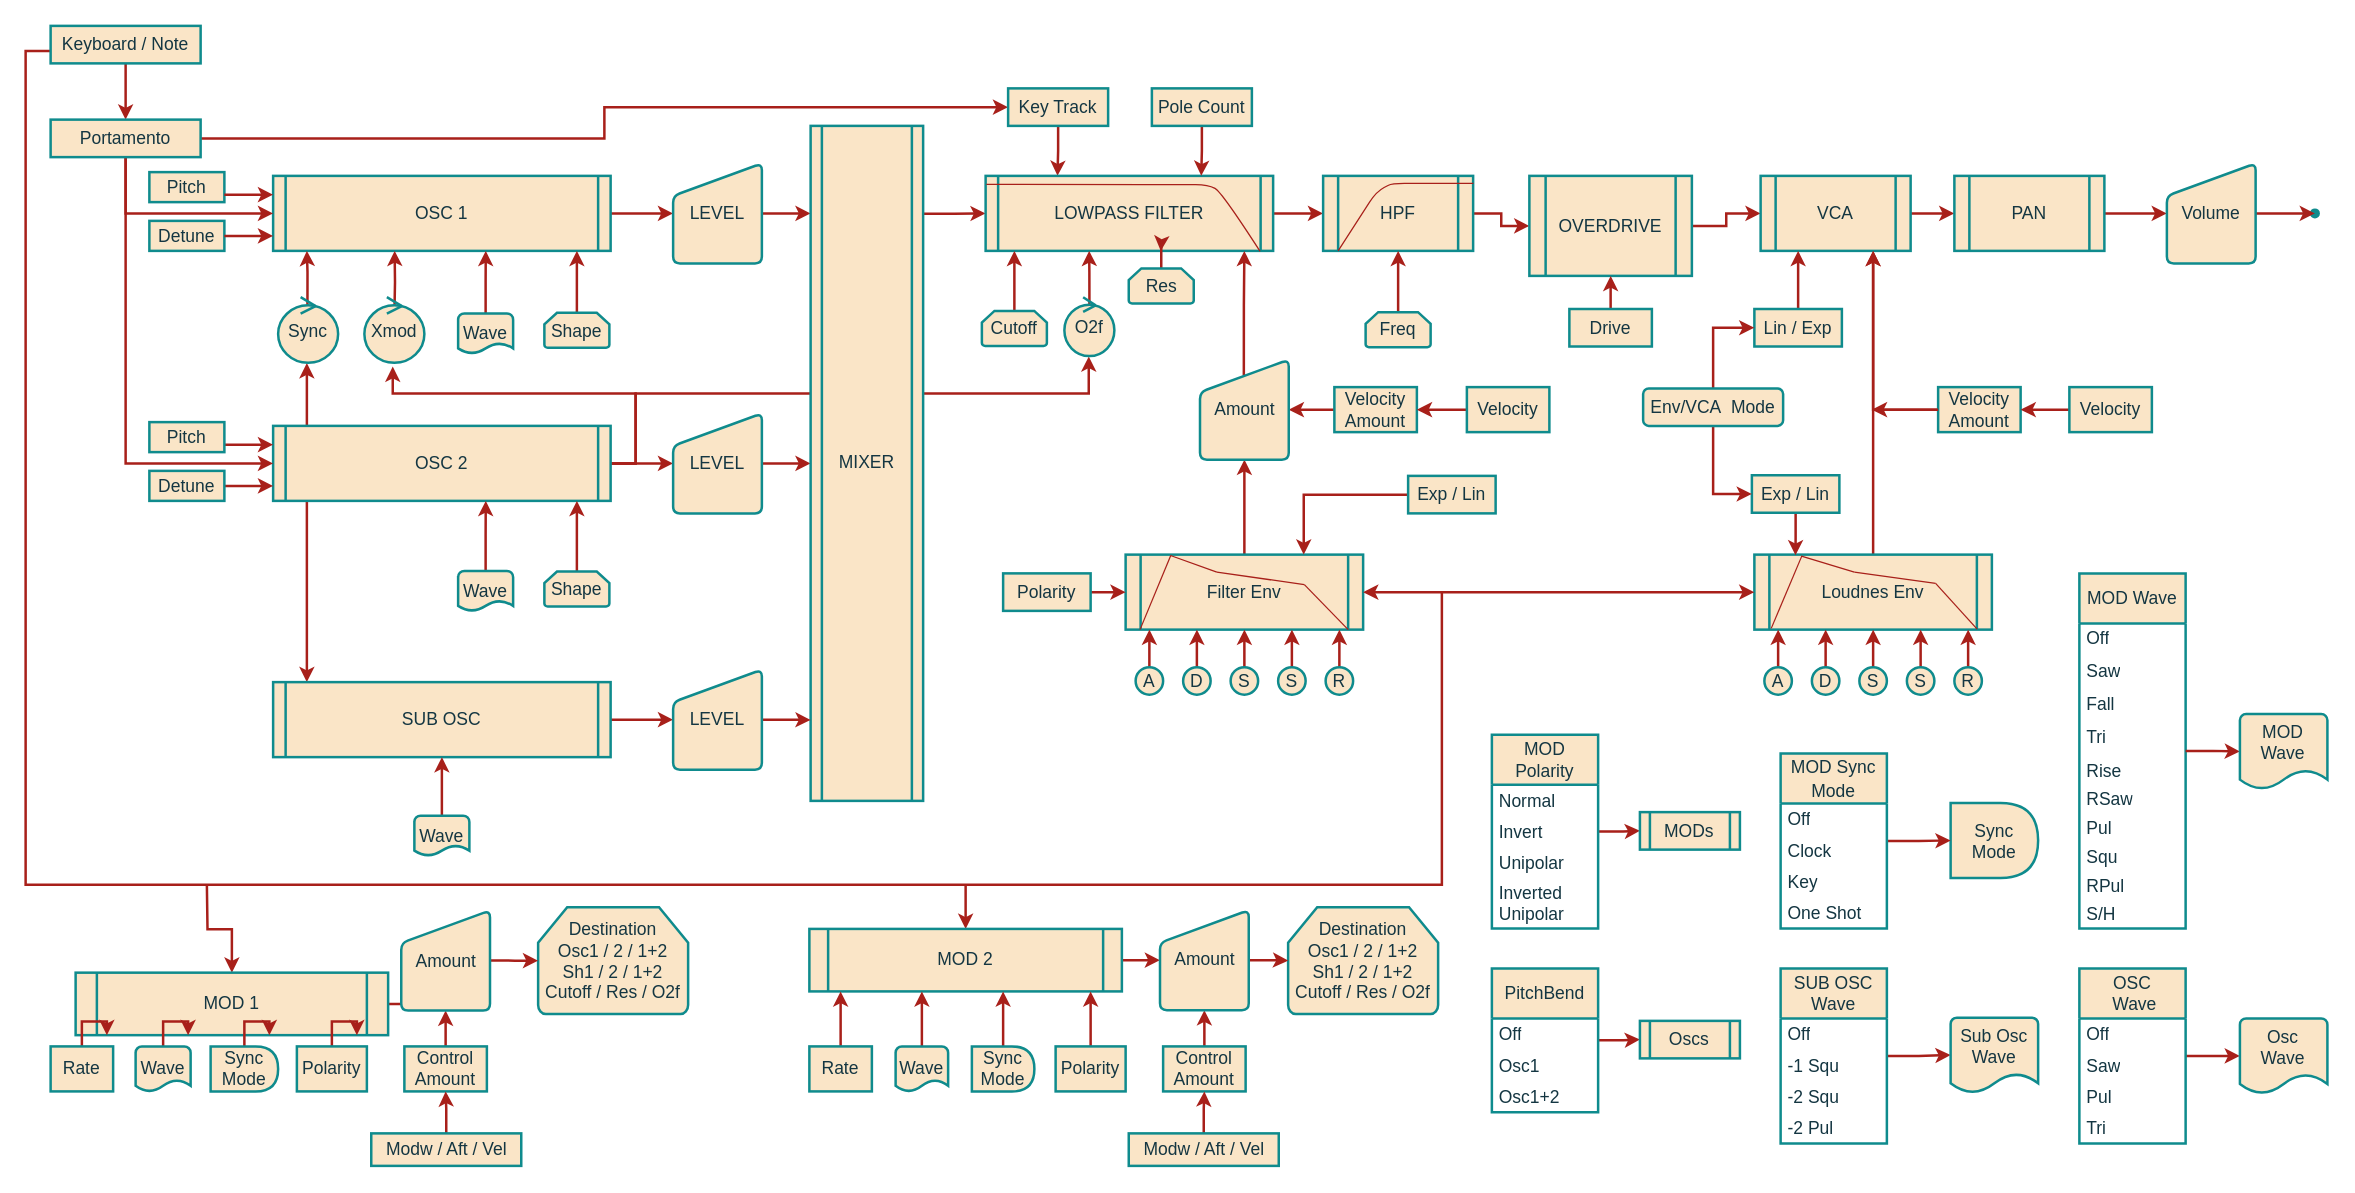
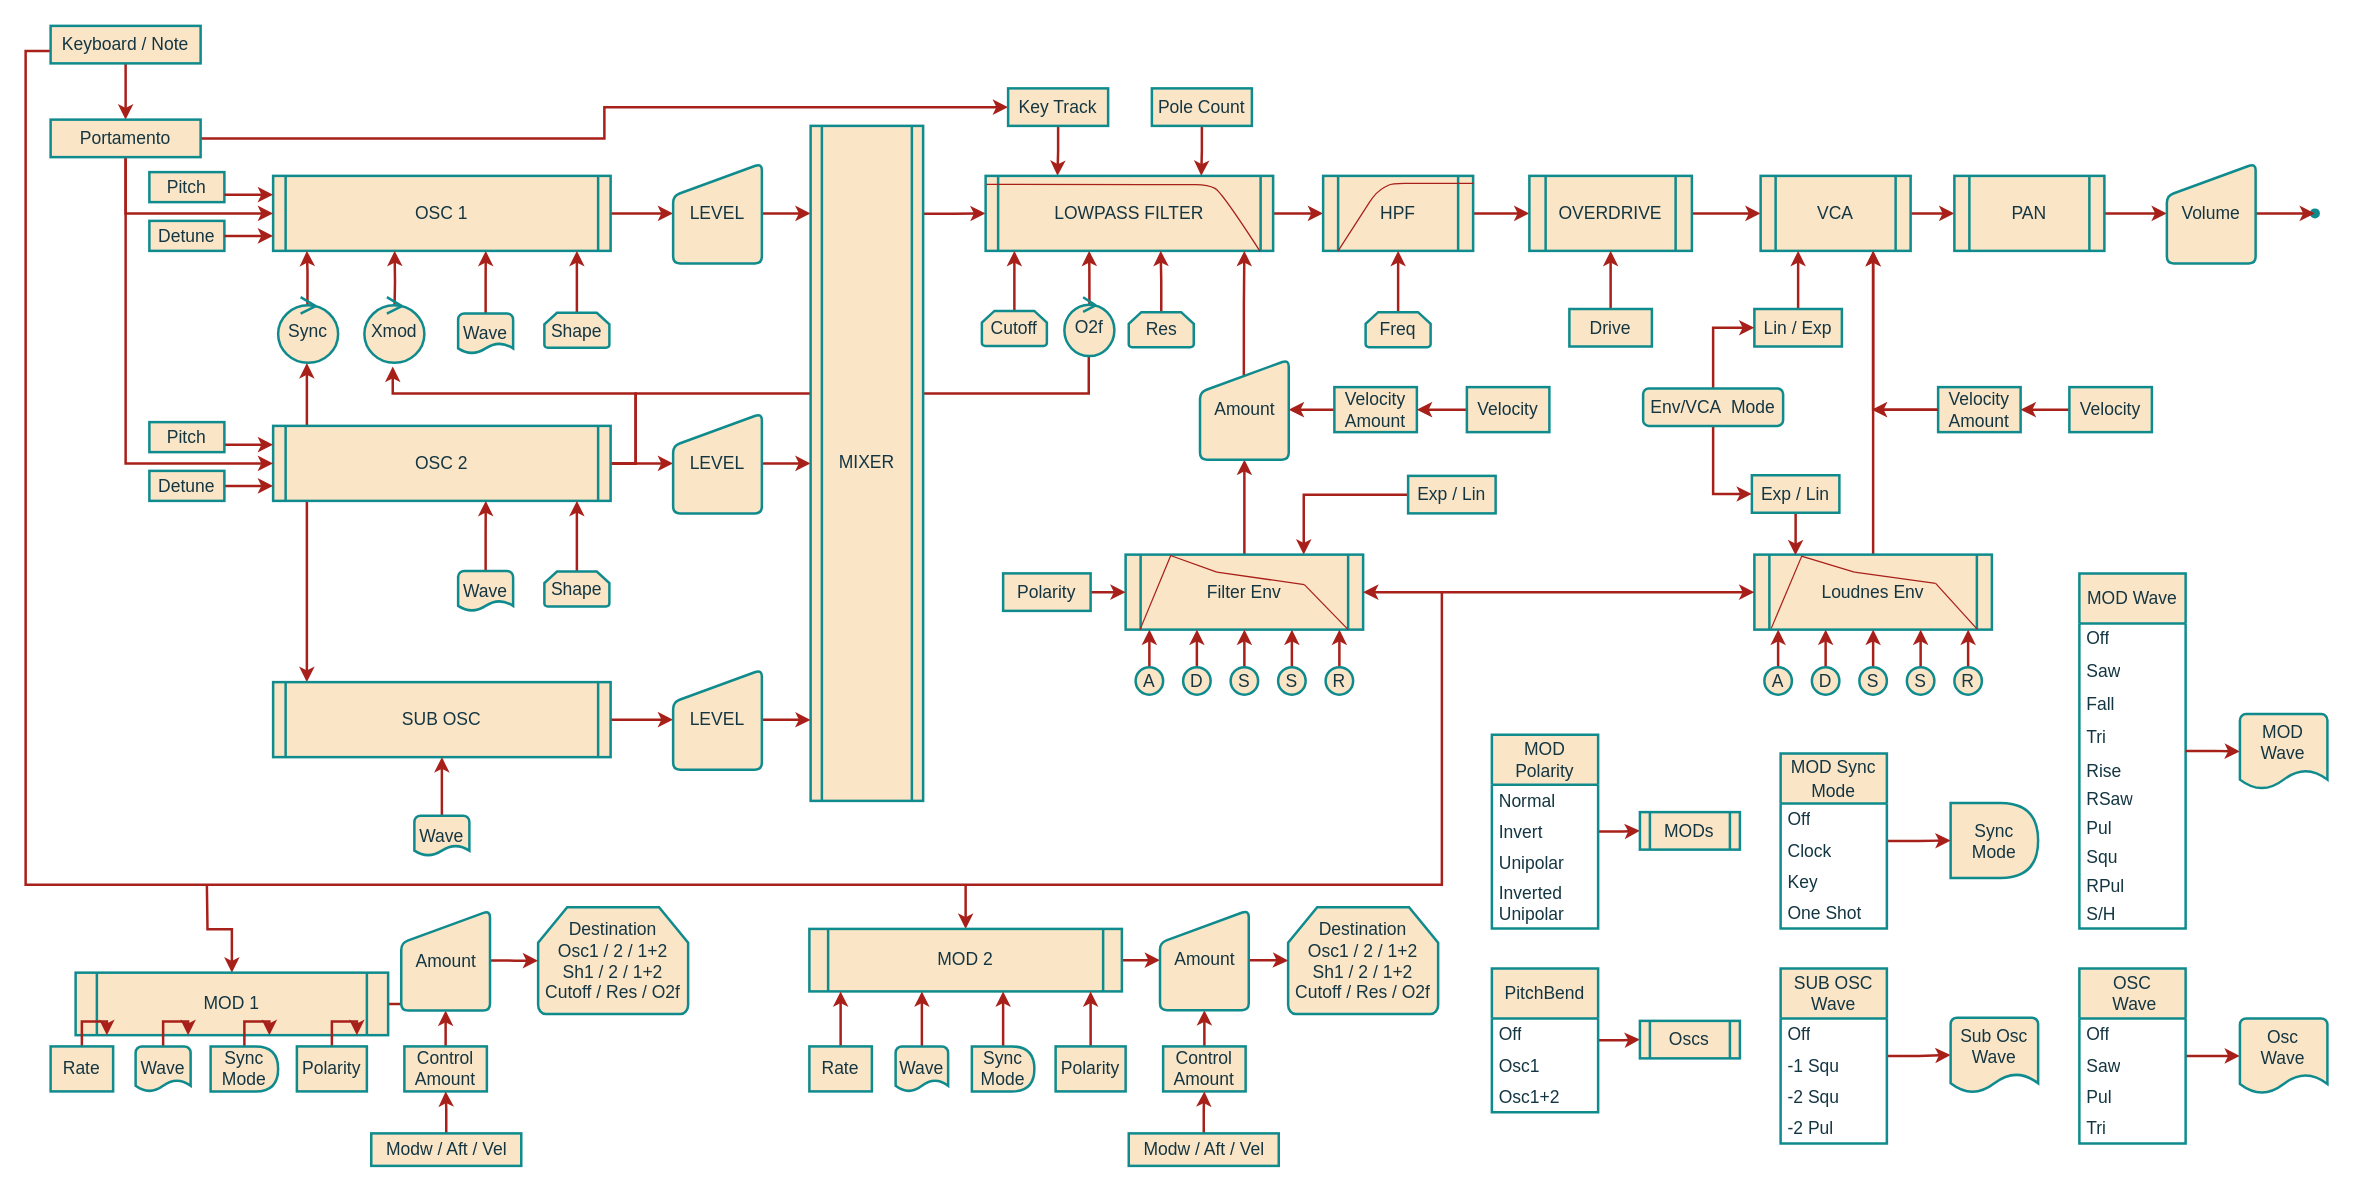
(1611, 226) -> (1611, 213)
(1161, 286) -> (1161, 329)
(1089, 369) -> (1089, 363)
